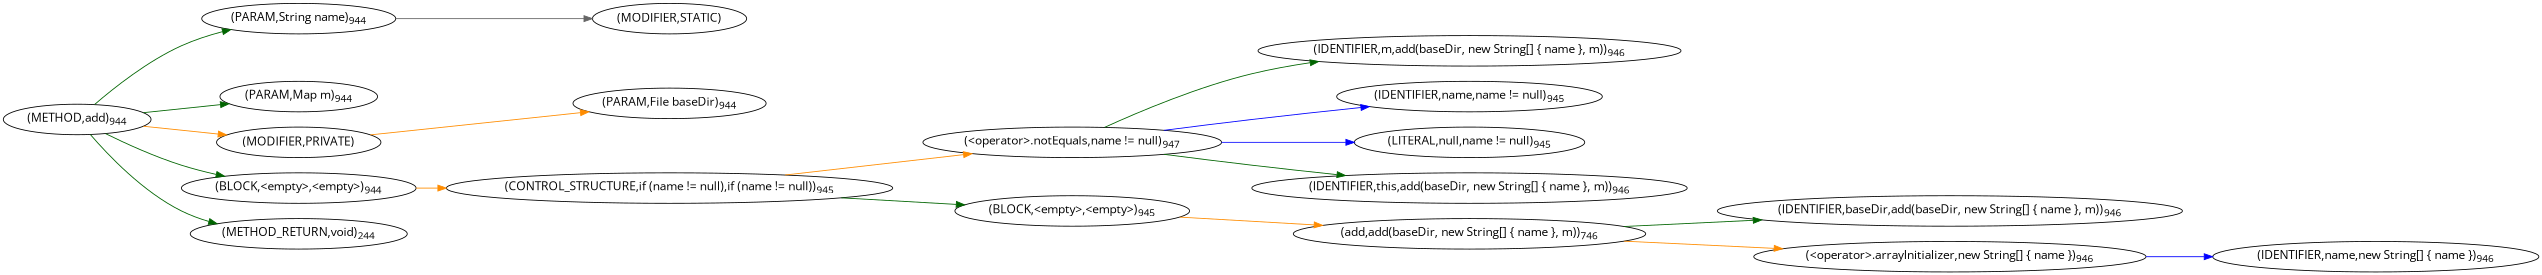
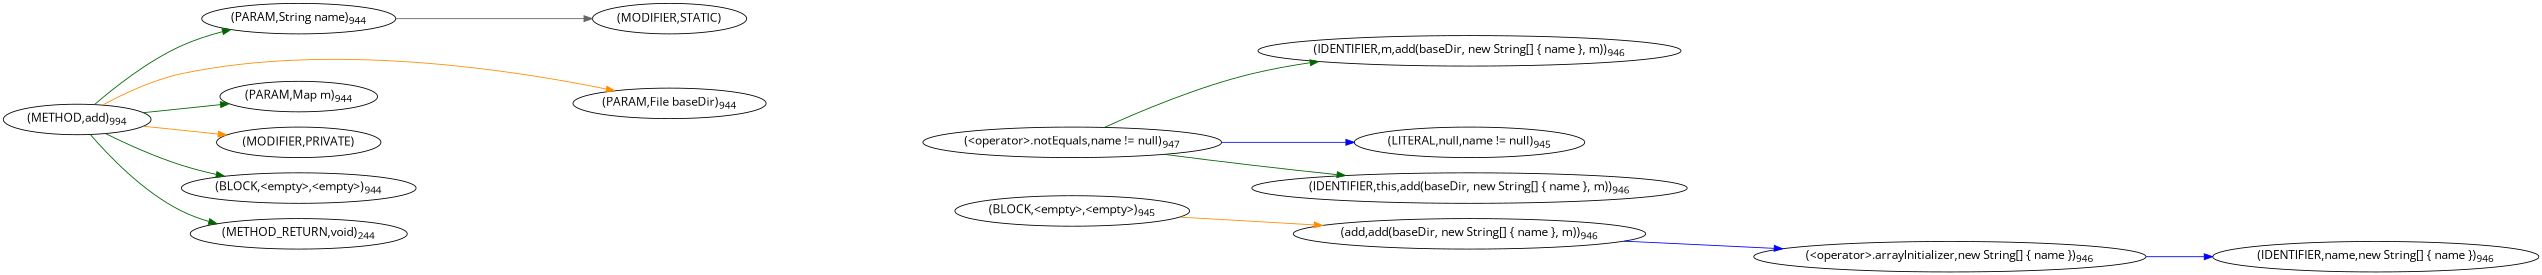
(1470, 97) -> none
(118, 118) -> (118, 118)
(475, 124) -> (352, 60)
(670, 188) -> none
(1950, 211) -> none
(1589, 233) -> (1589, 233)
(1699, 245) -> (1699, 245)
